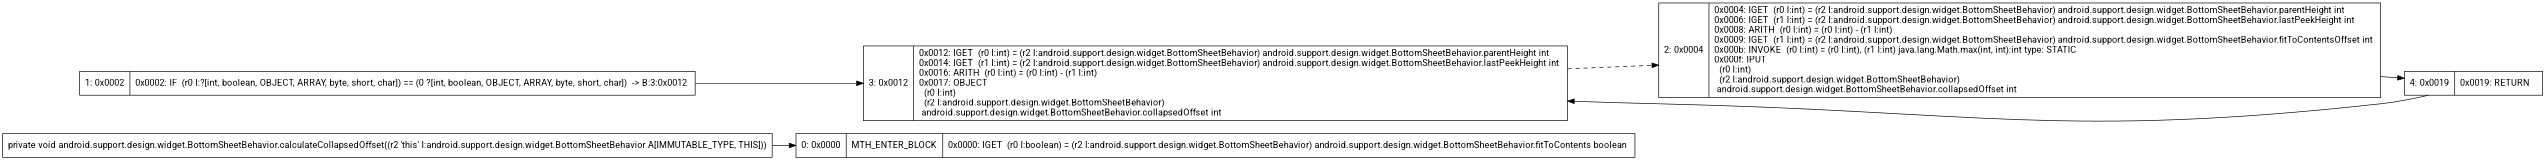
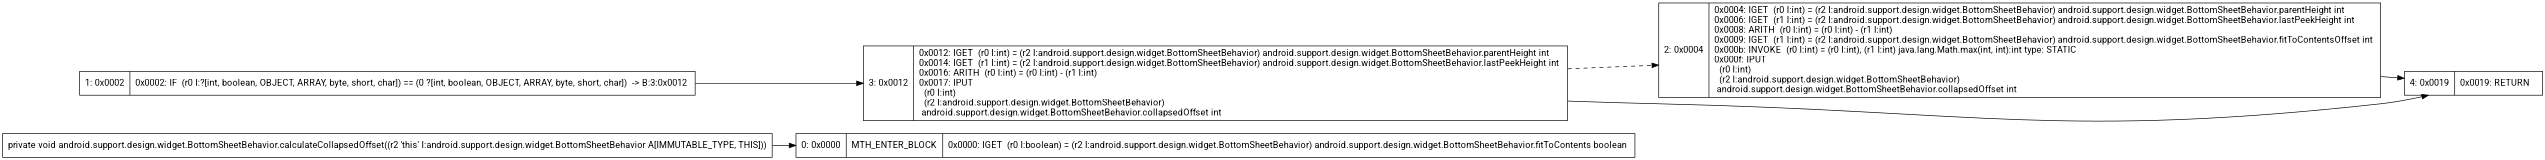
(956, 83) -> (949, 83)
(2002, 119) -> (1995, 119)
